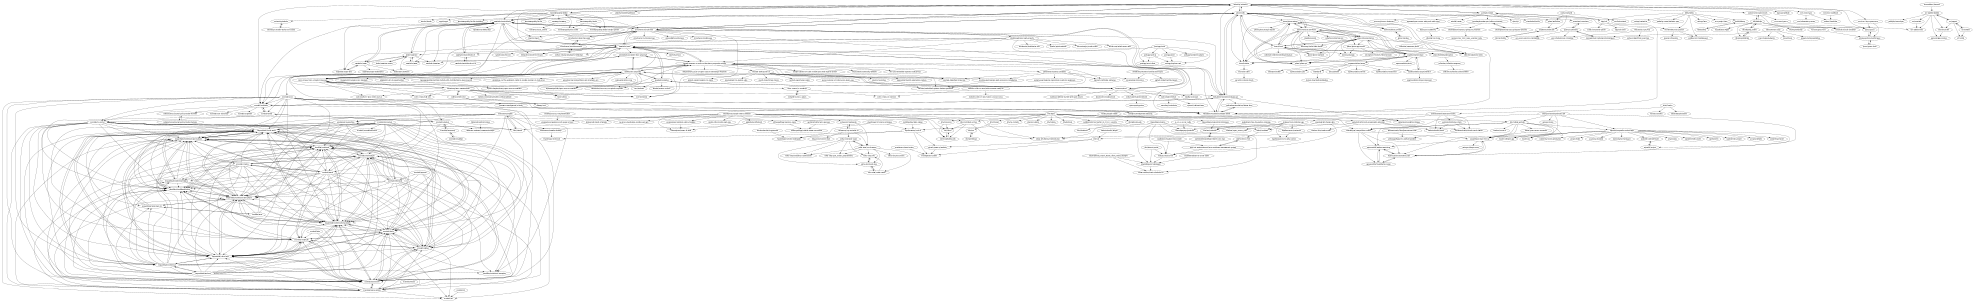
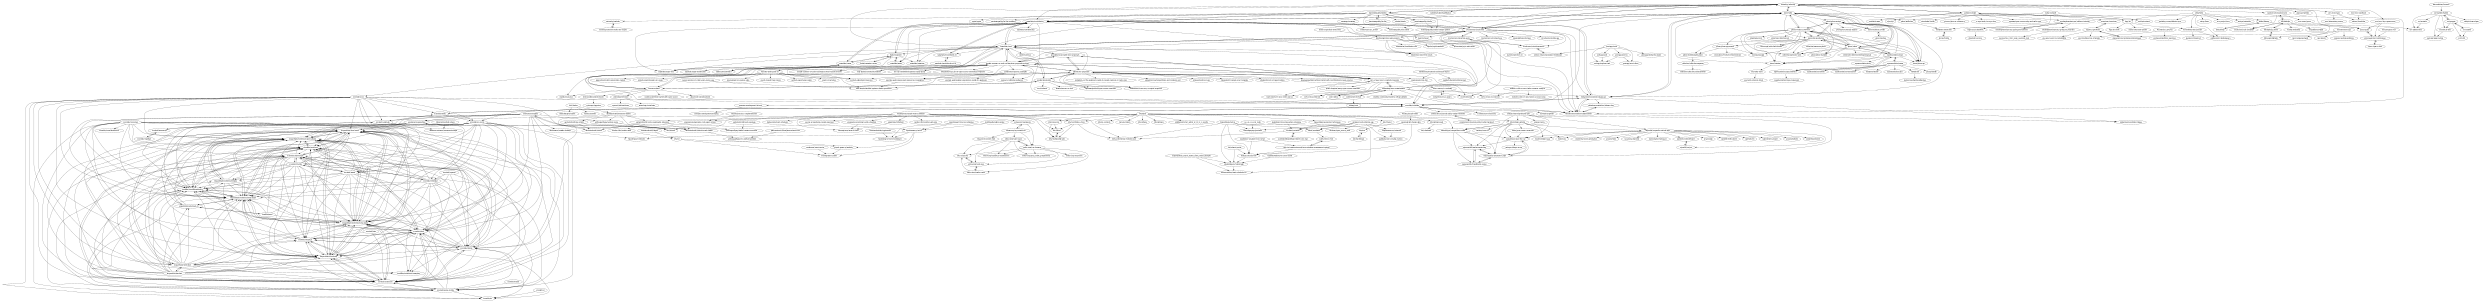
none -> (1986, 21)
(1072, 42) -> (1358, 34)
(677, 85) -> none
